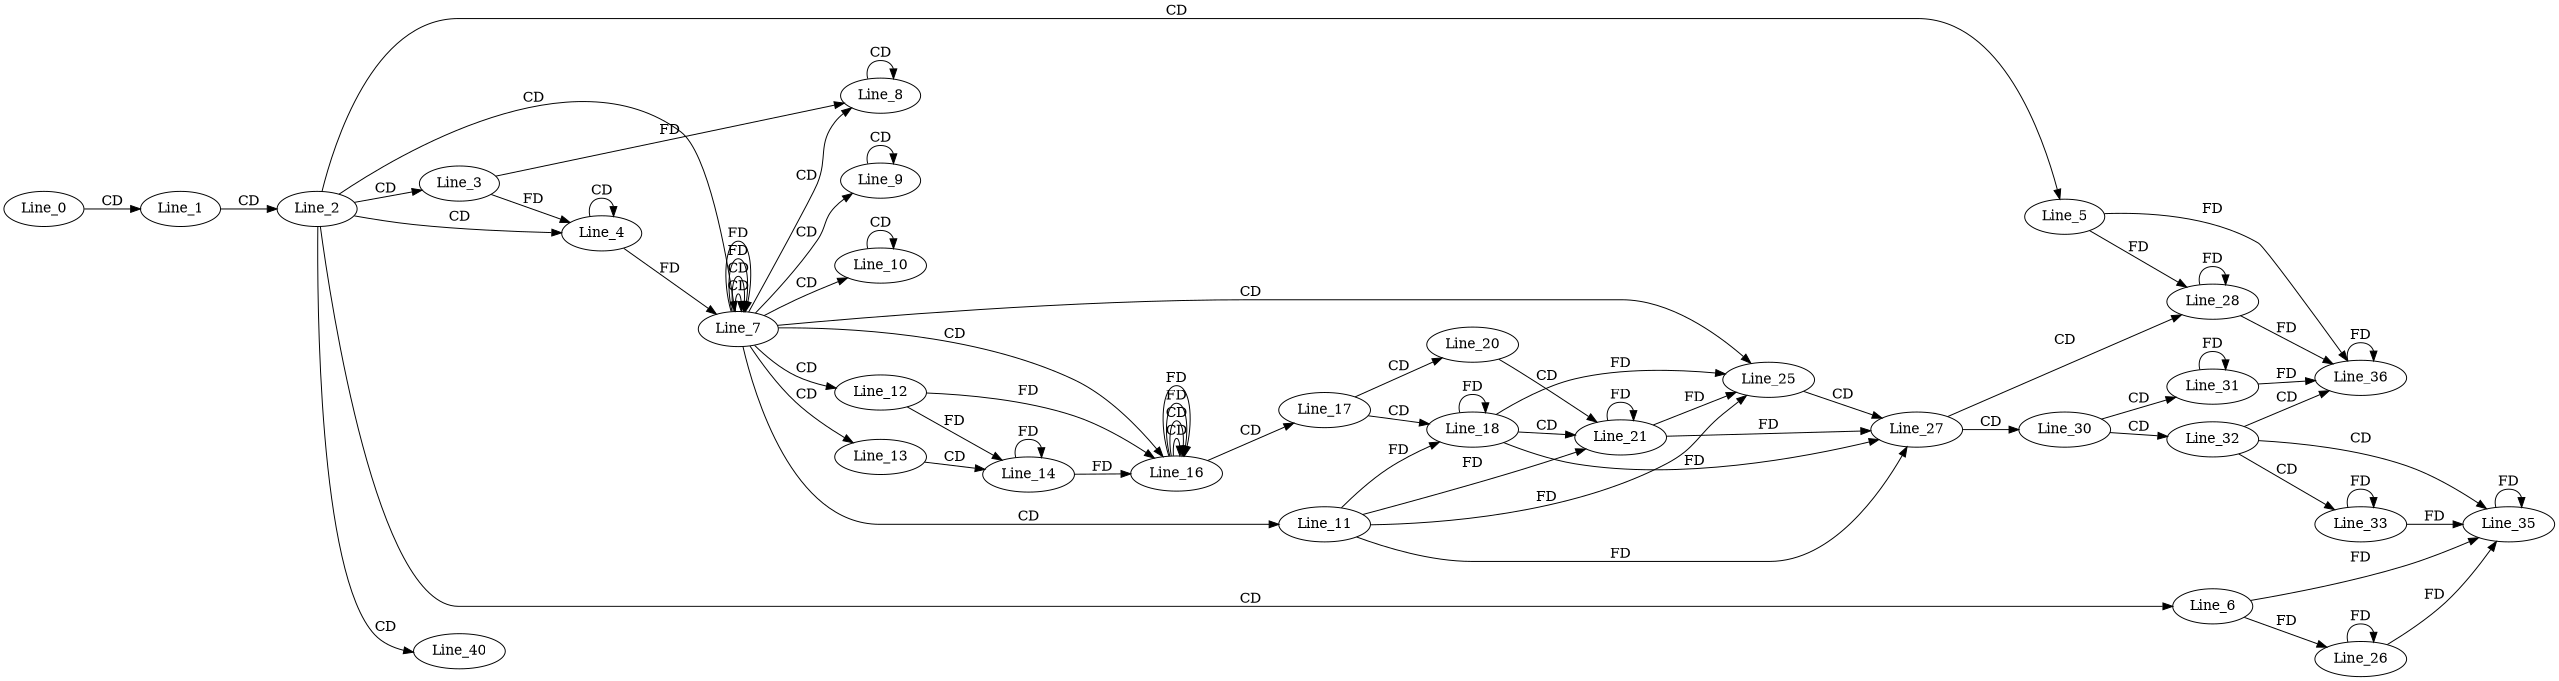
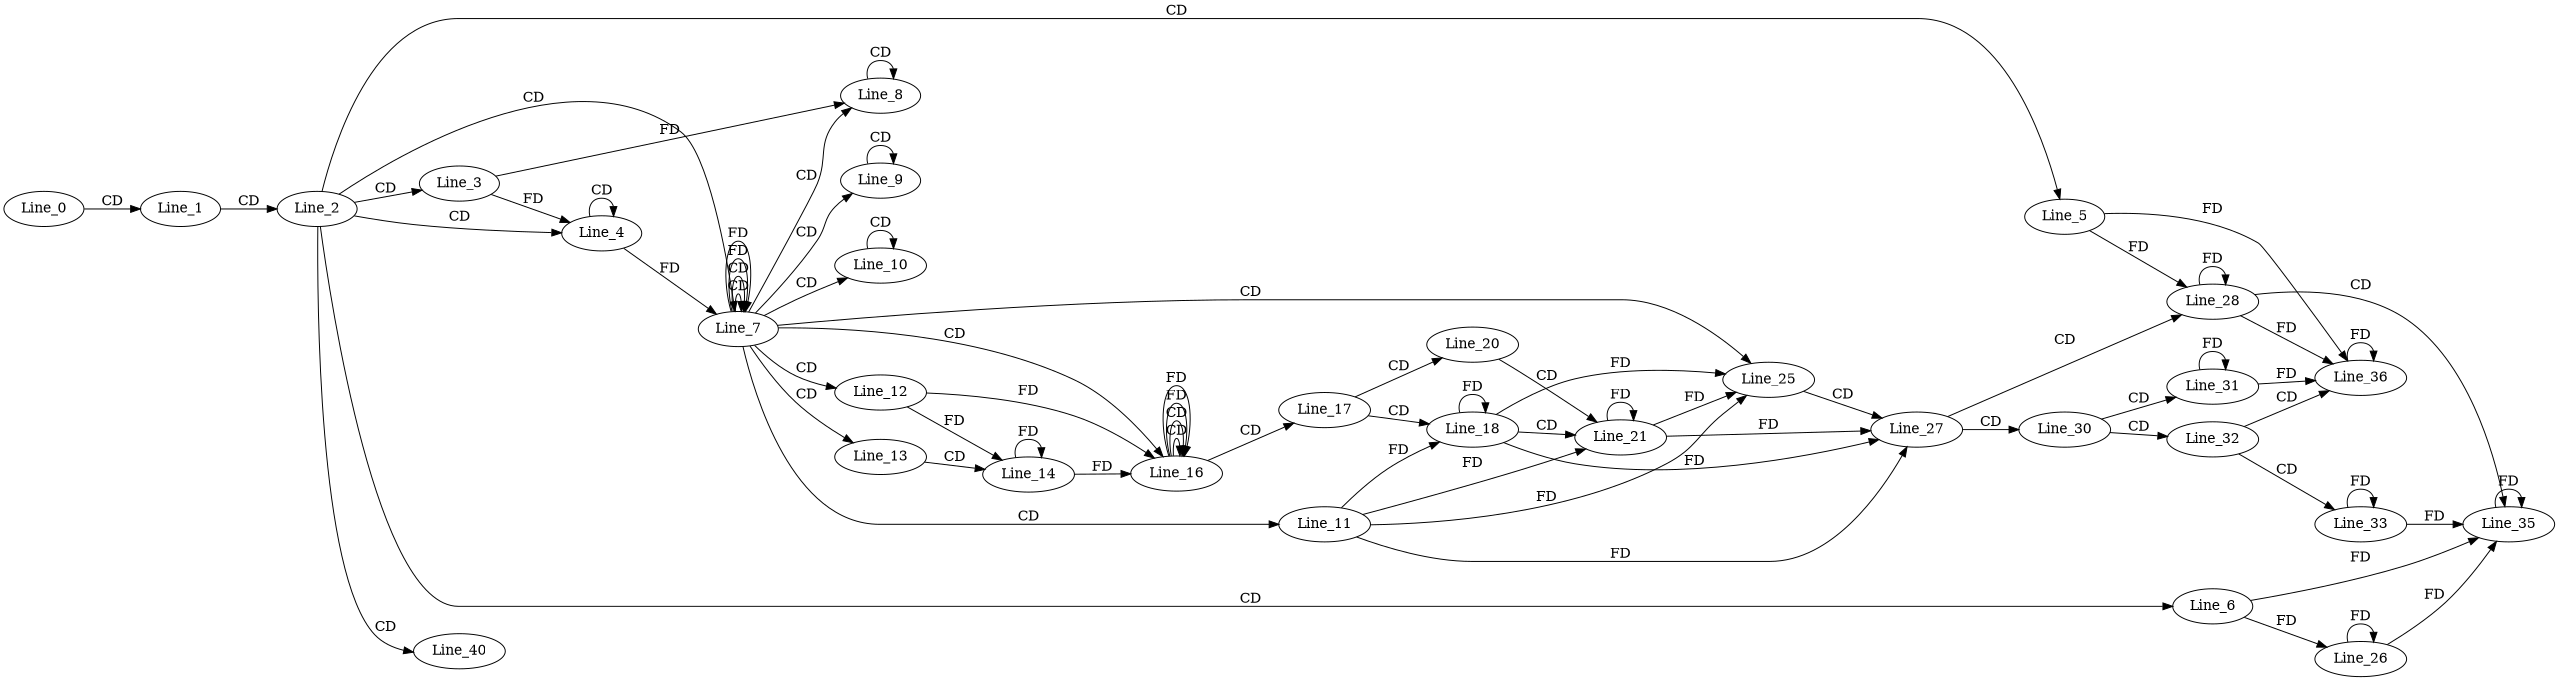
(2373, 456) -> (2426, 335)
